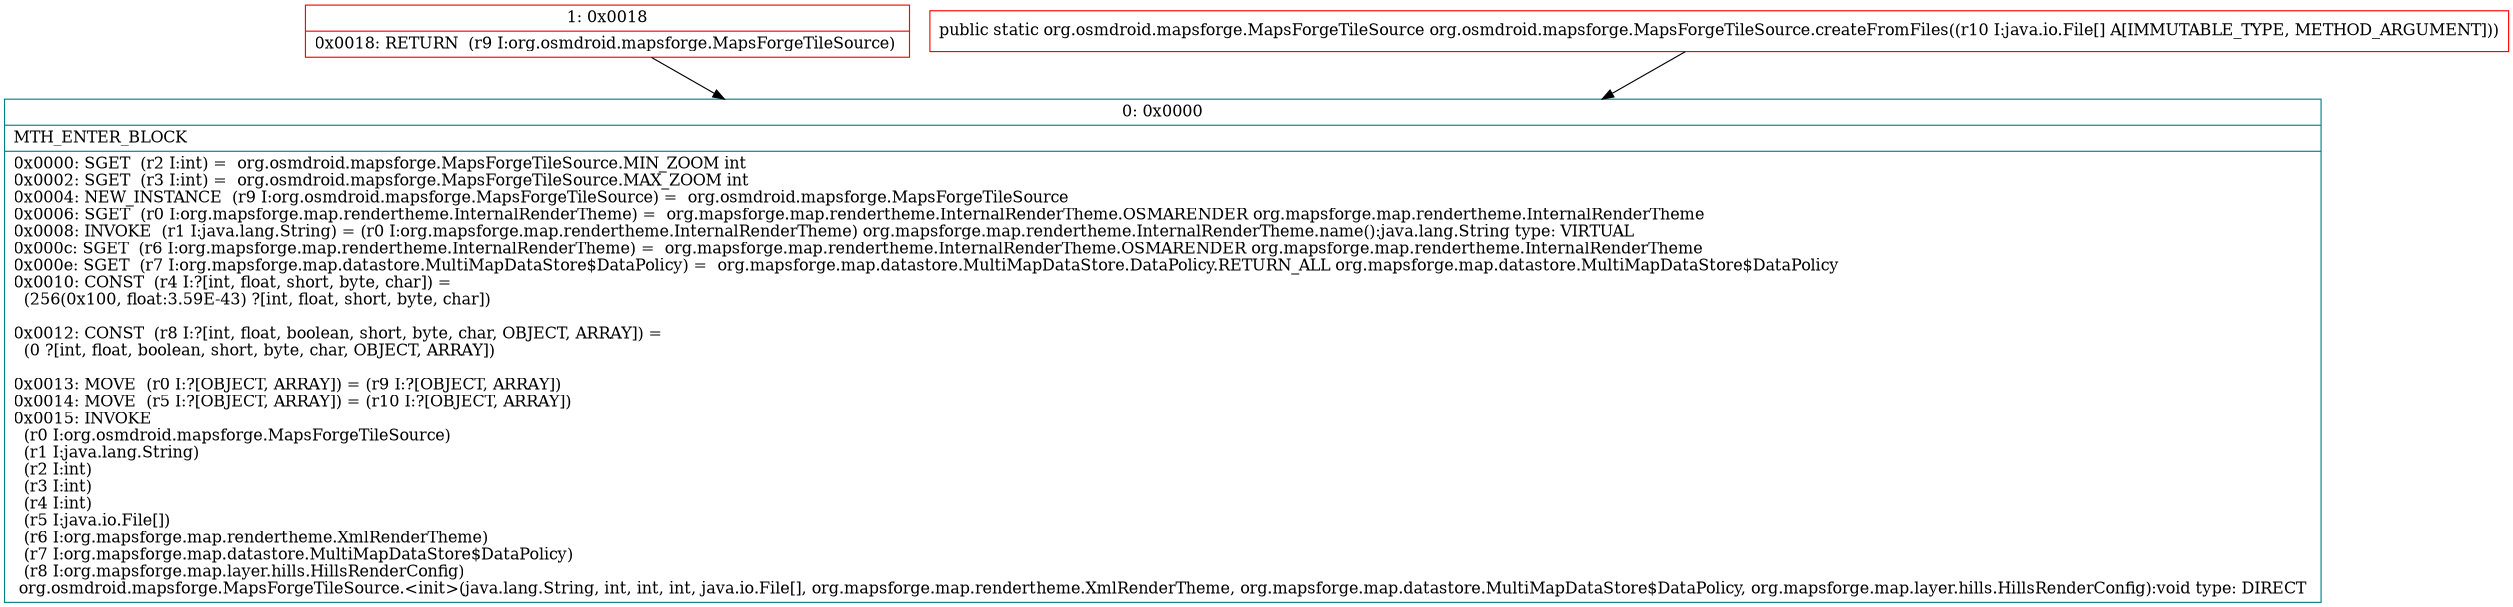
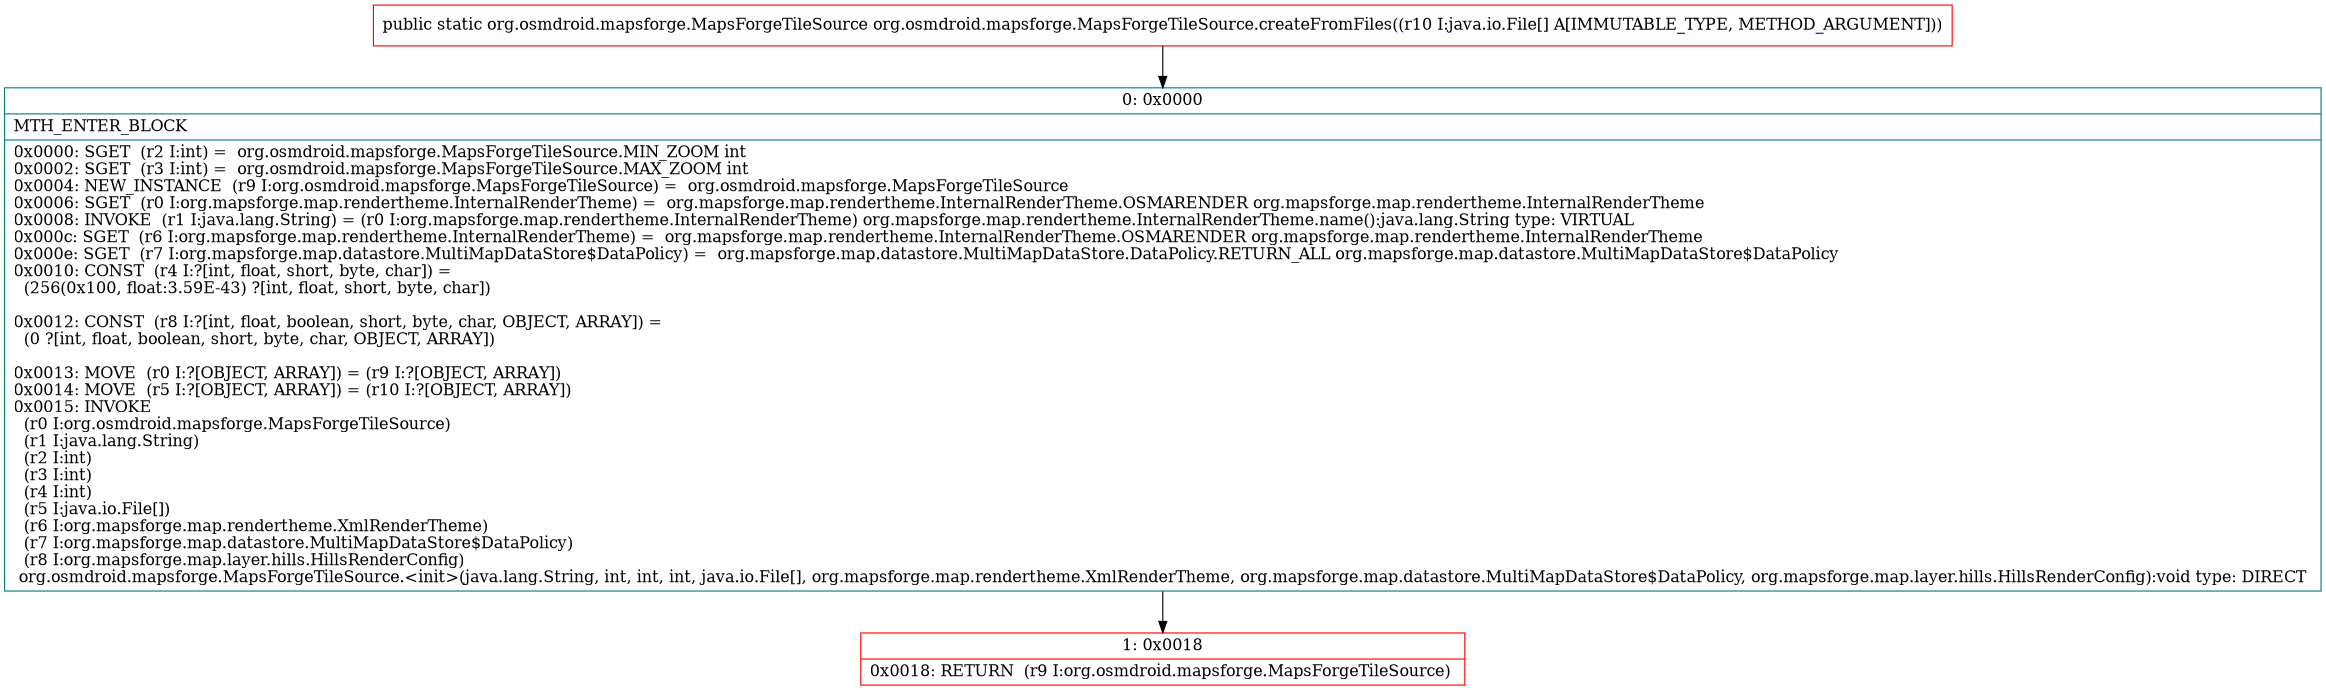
(683, 75) -> (1163, 606)
